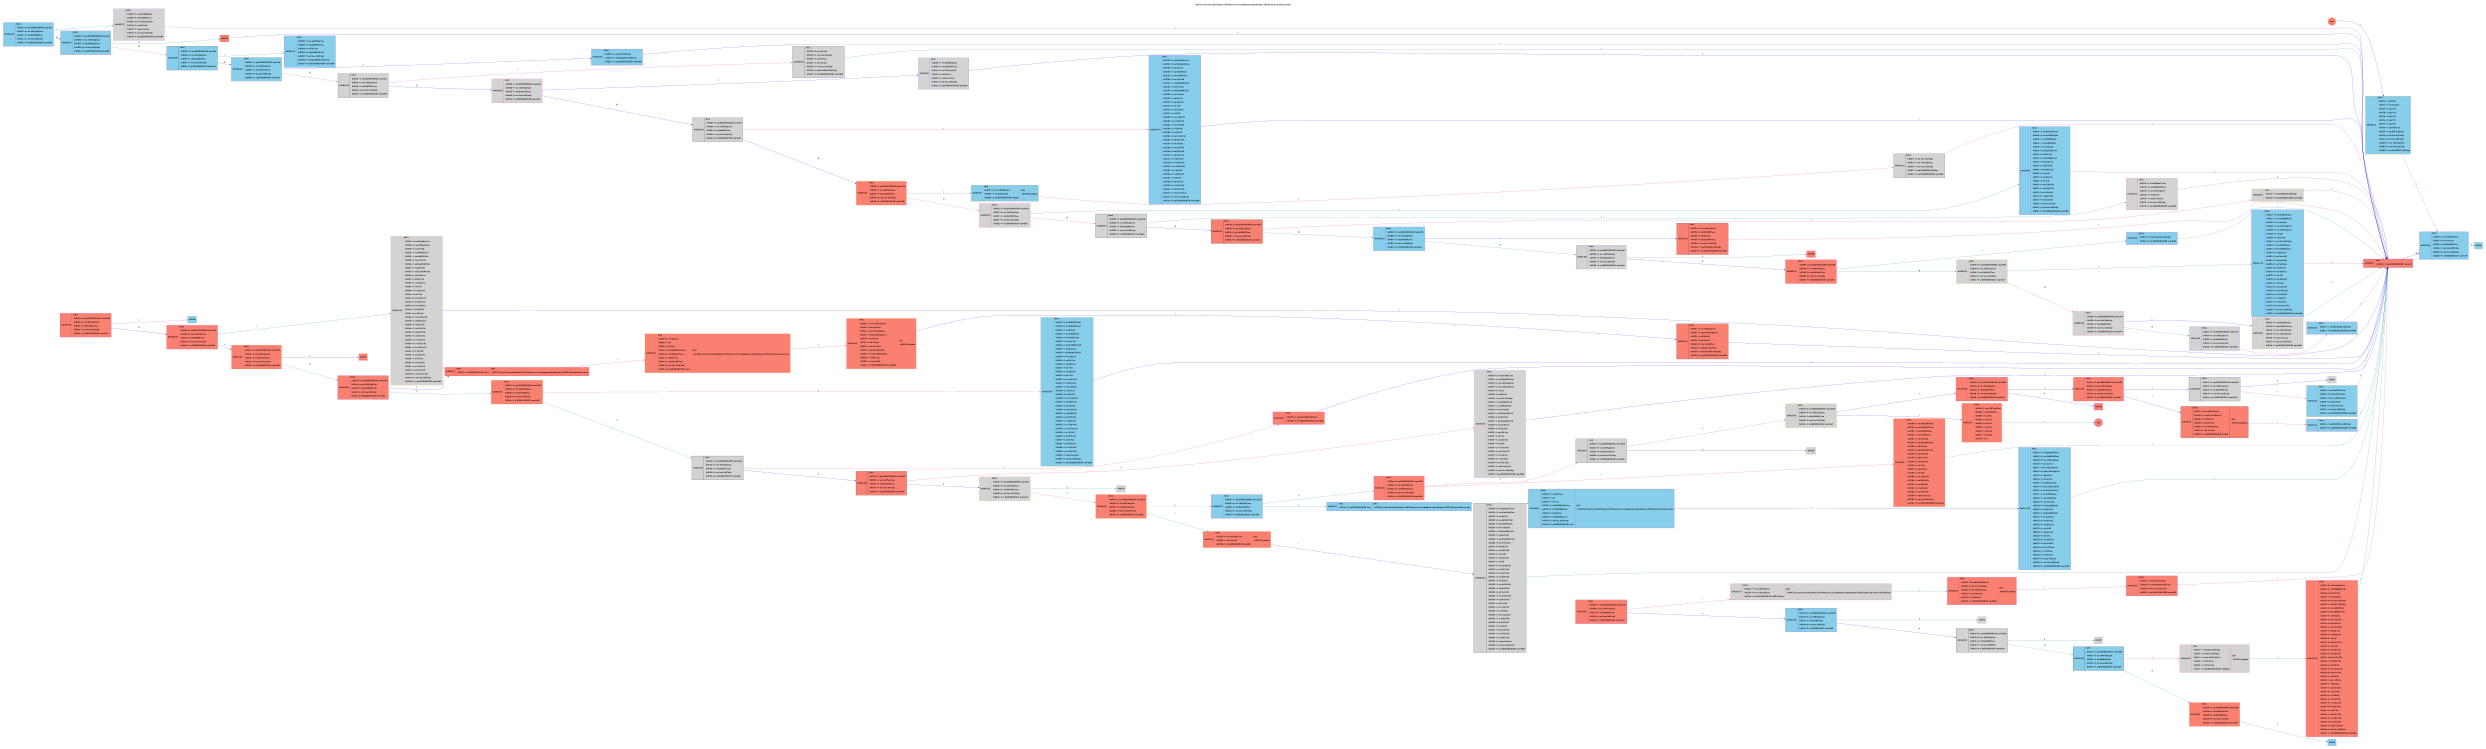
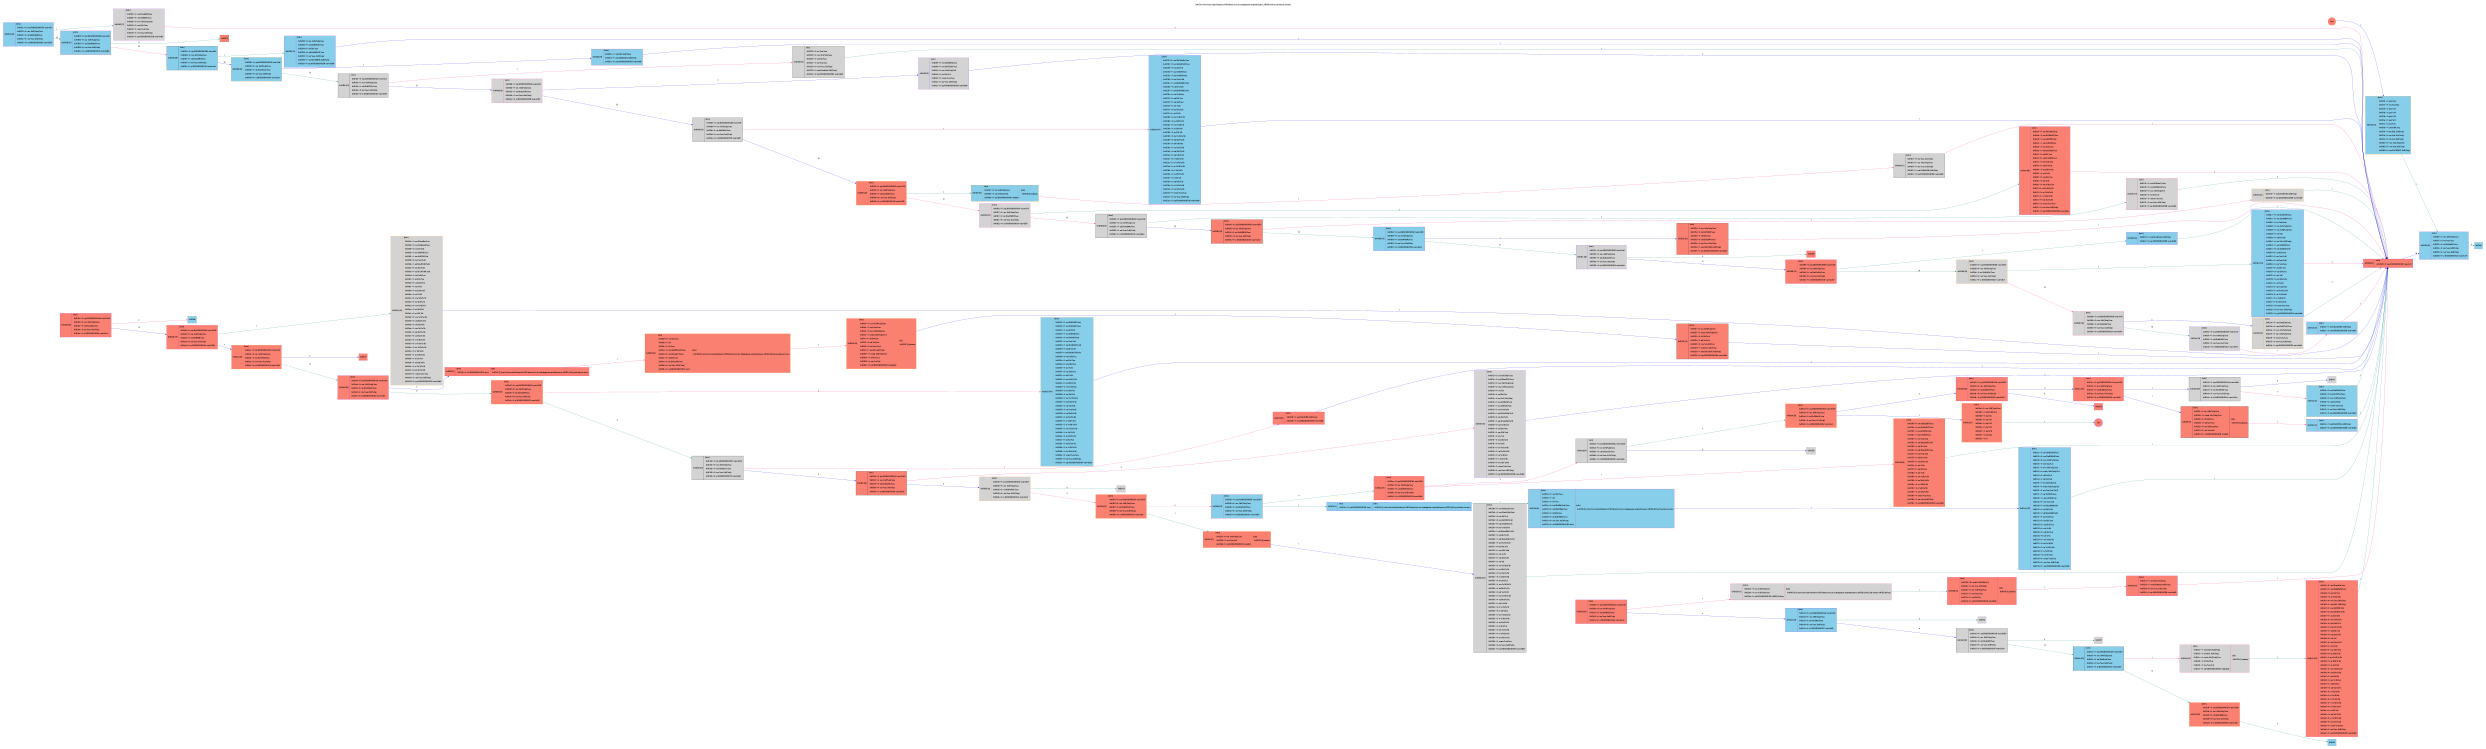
(1406, 34) -> (1456, 40)
(2045, 171) -> (2045, 171)
(1811, 416) -> (1811, 416)
